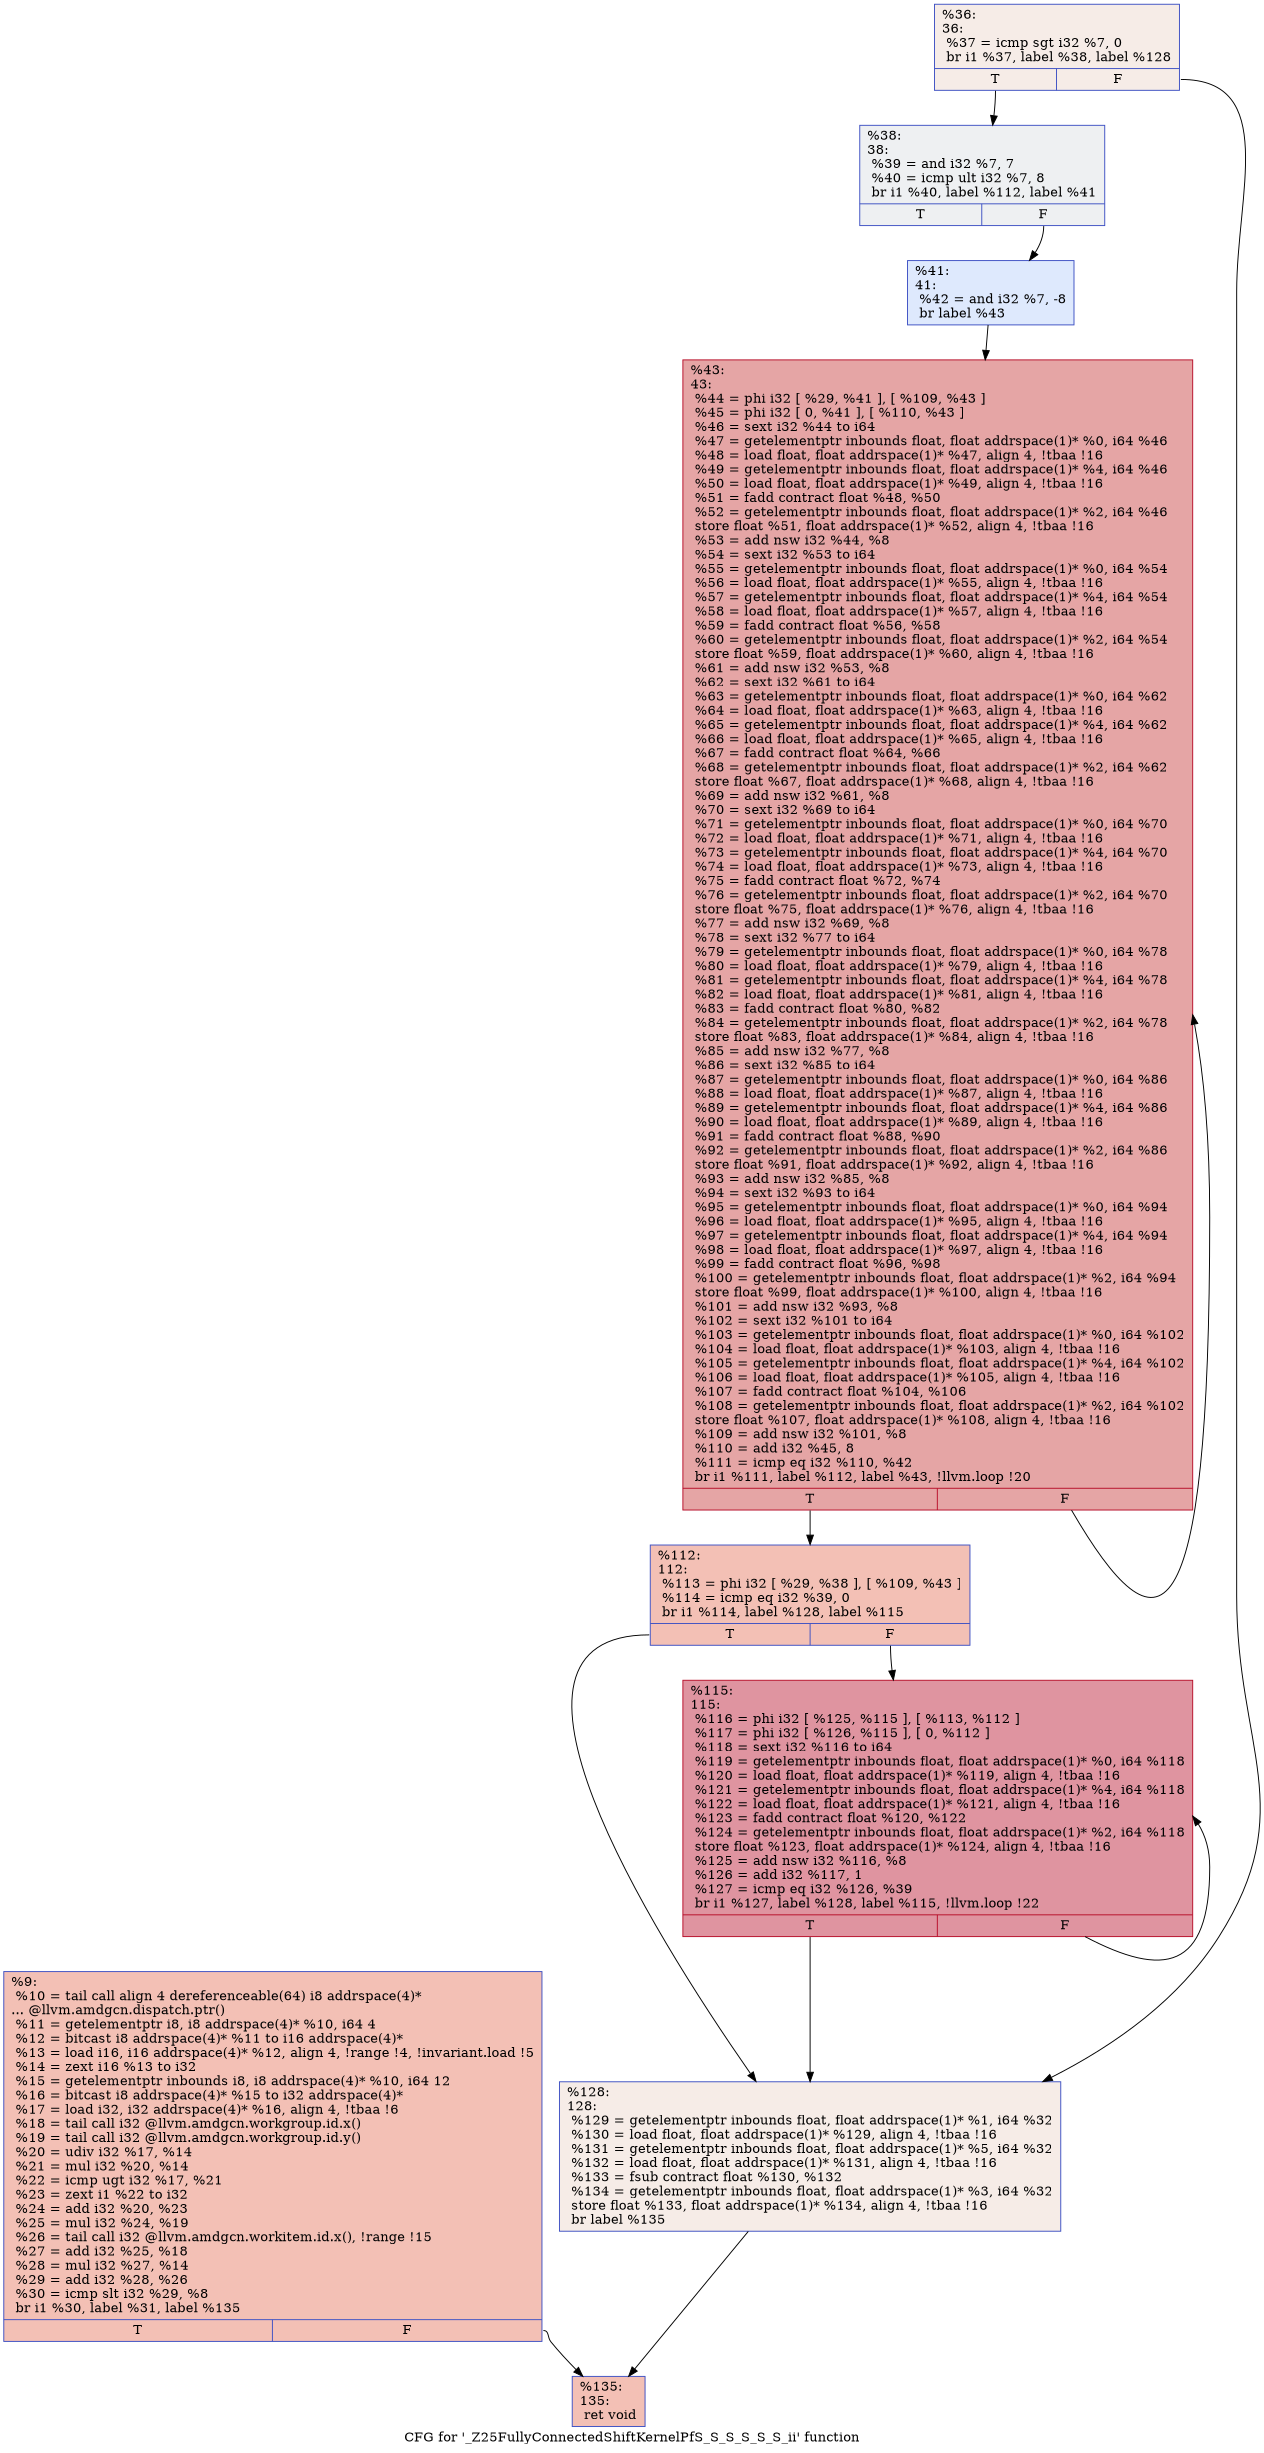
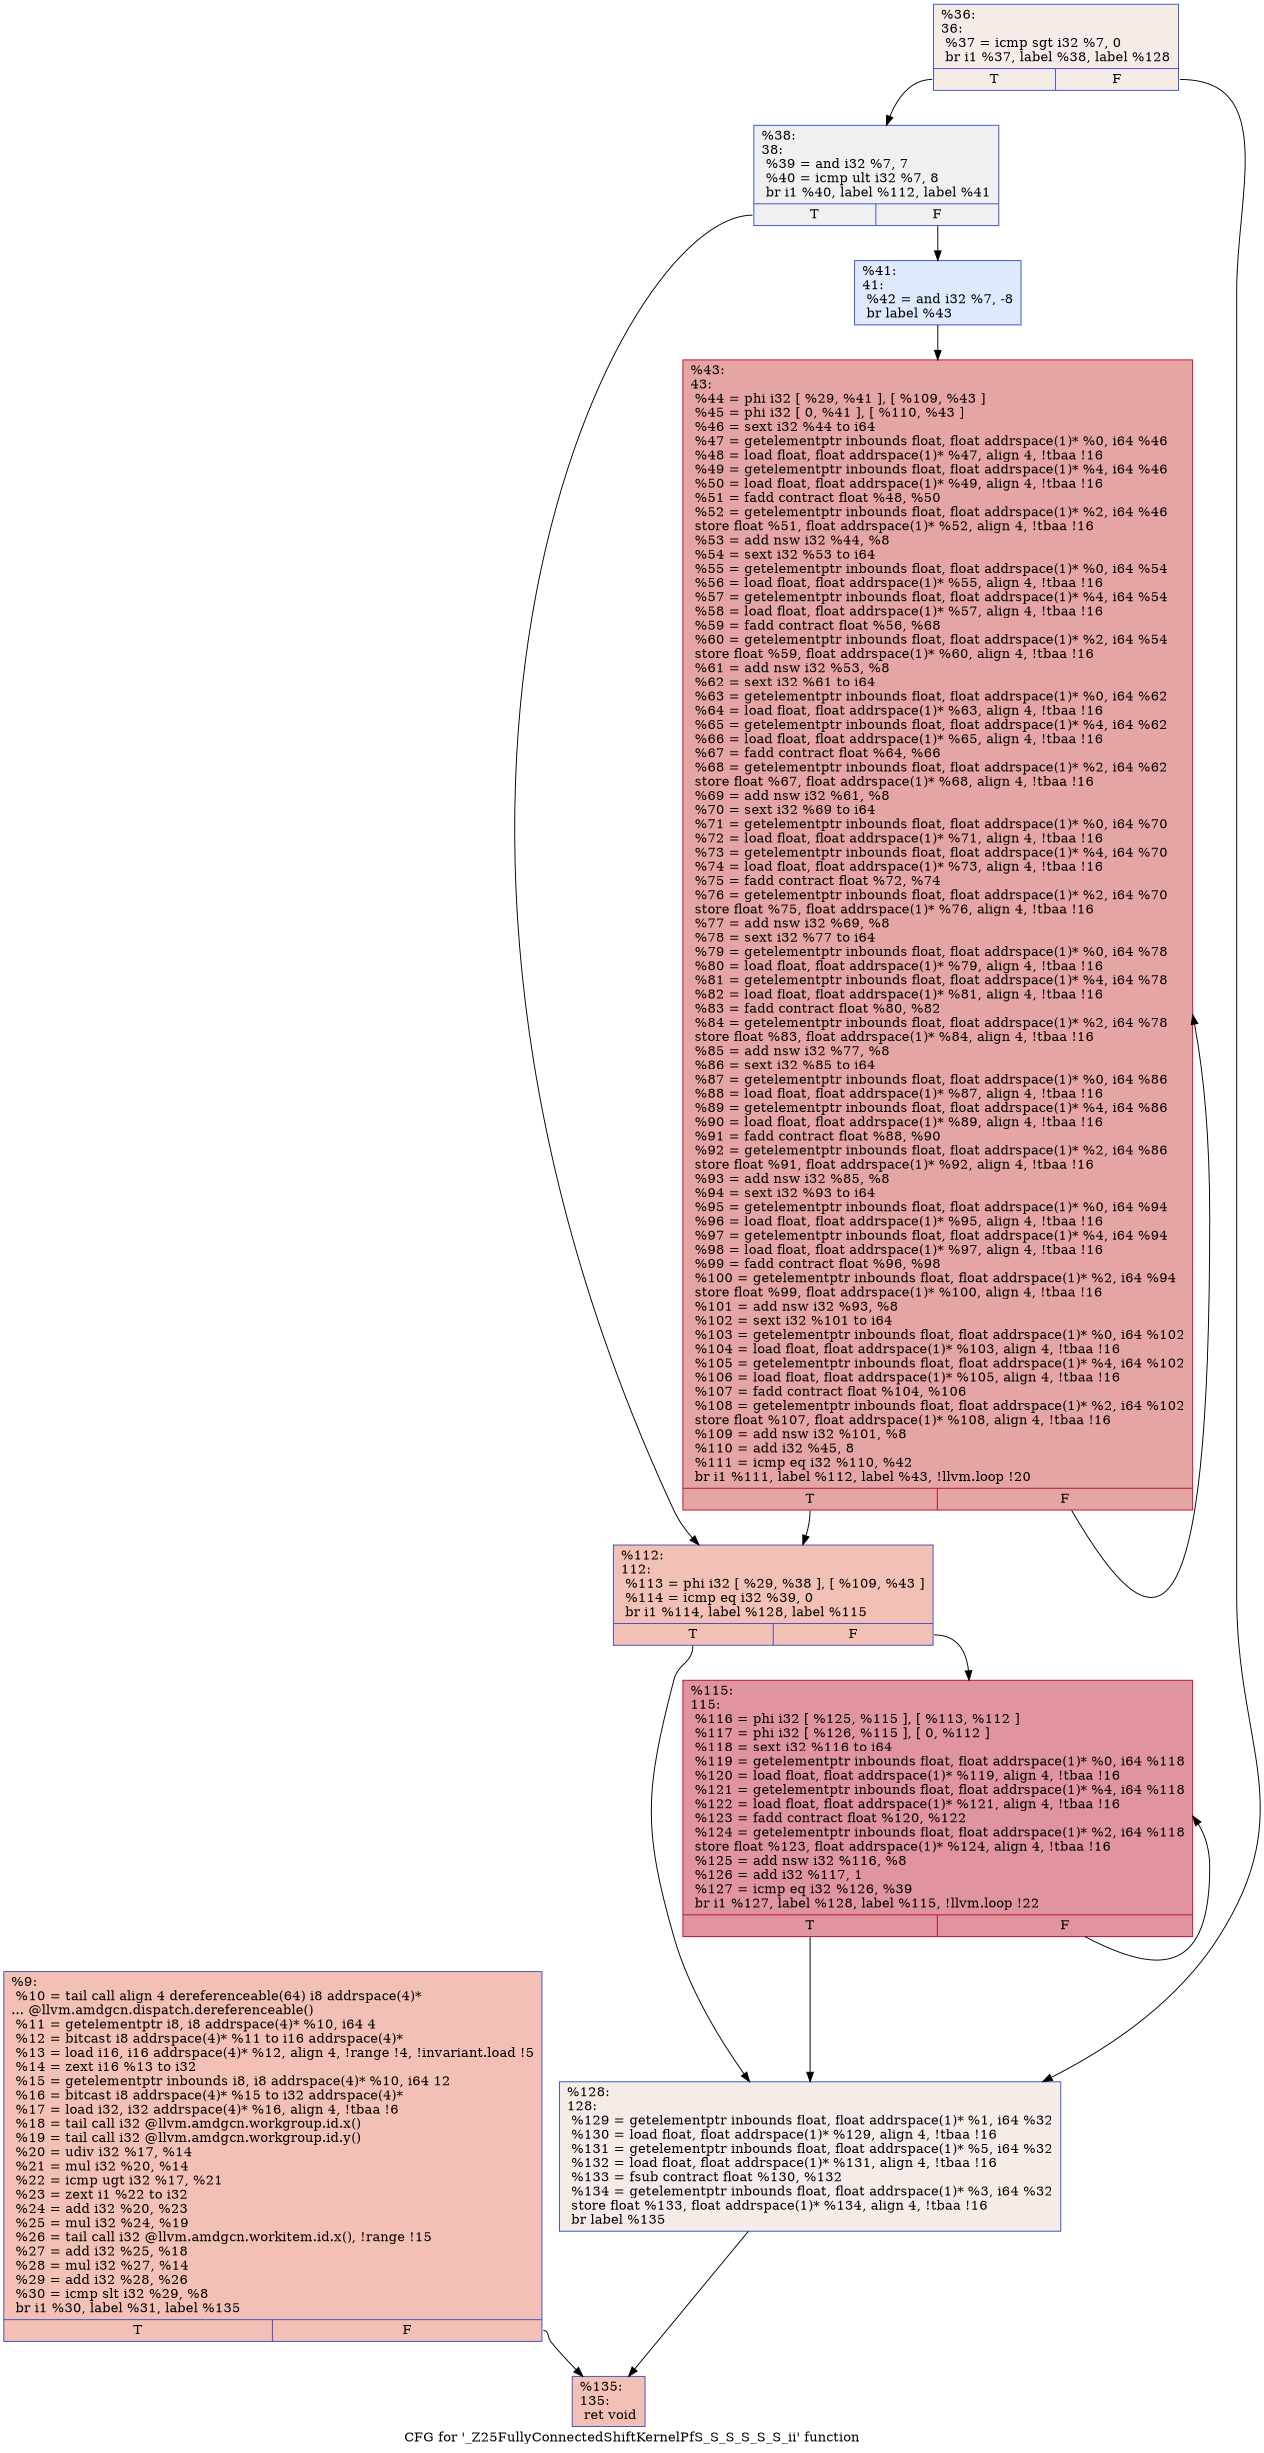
(816, 626) -> (816, 626)
none -> (519, 852)
(118, 2010) -> (163, 2010)
